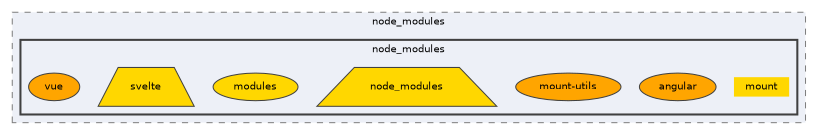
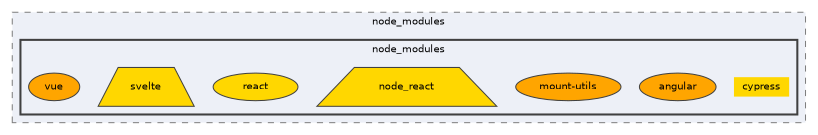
(256, 87) -> (256, 87)
(407, 87) -> (407, 87)
(762, 87) -> (762, 87)
